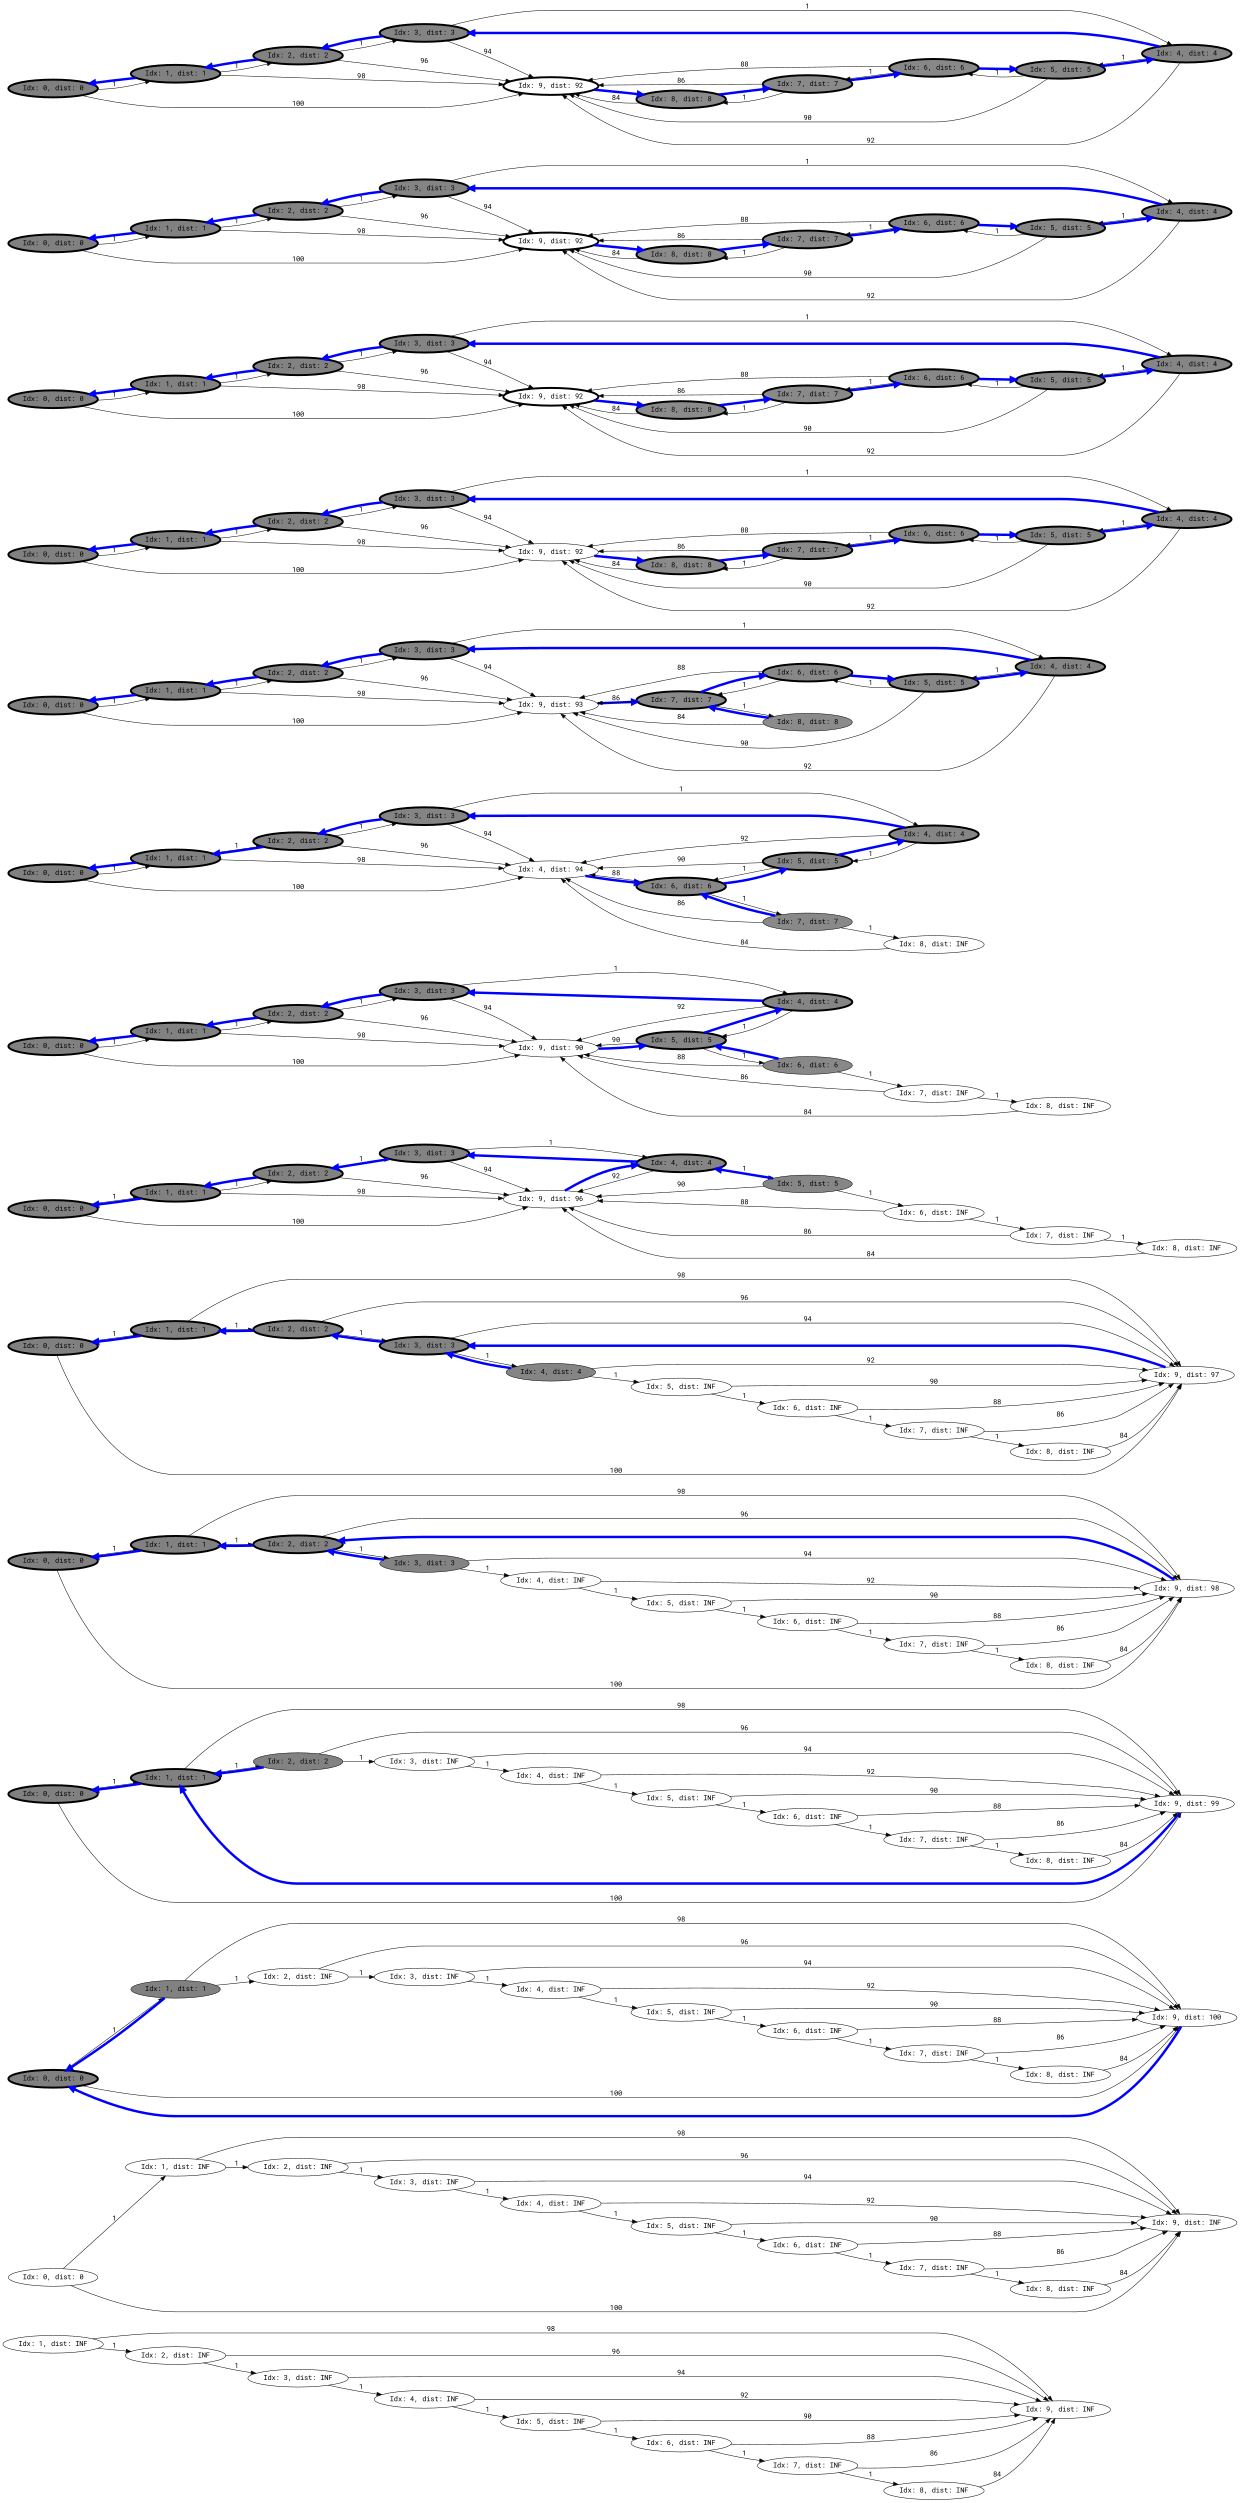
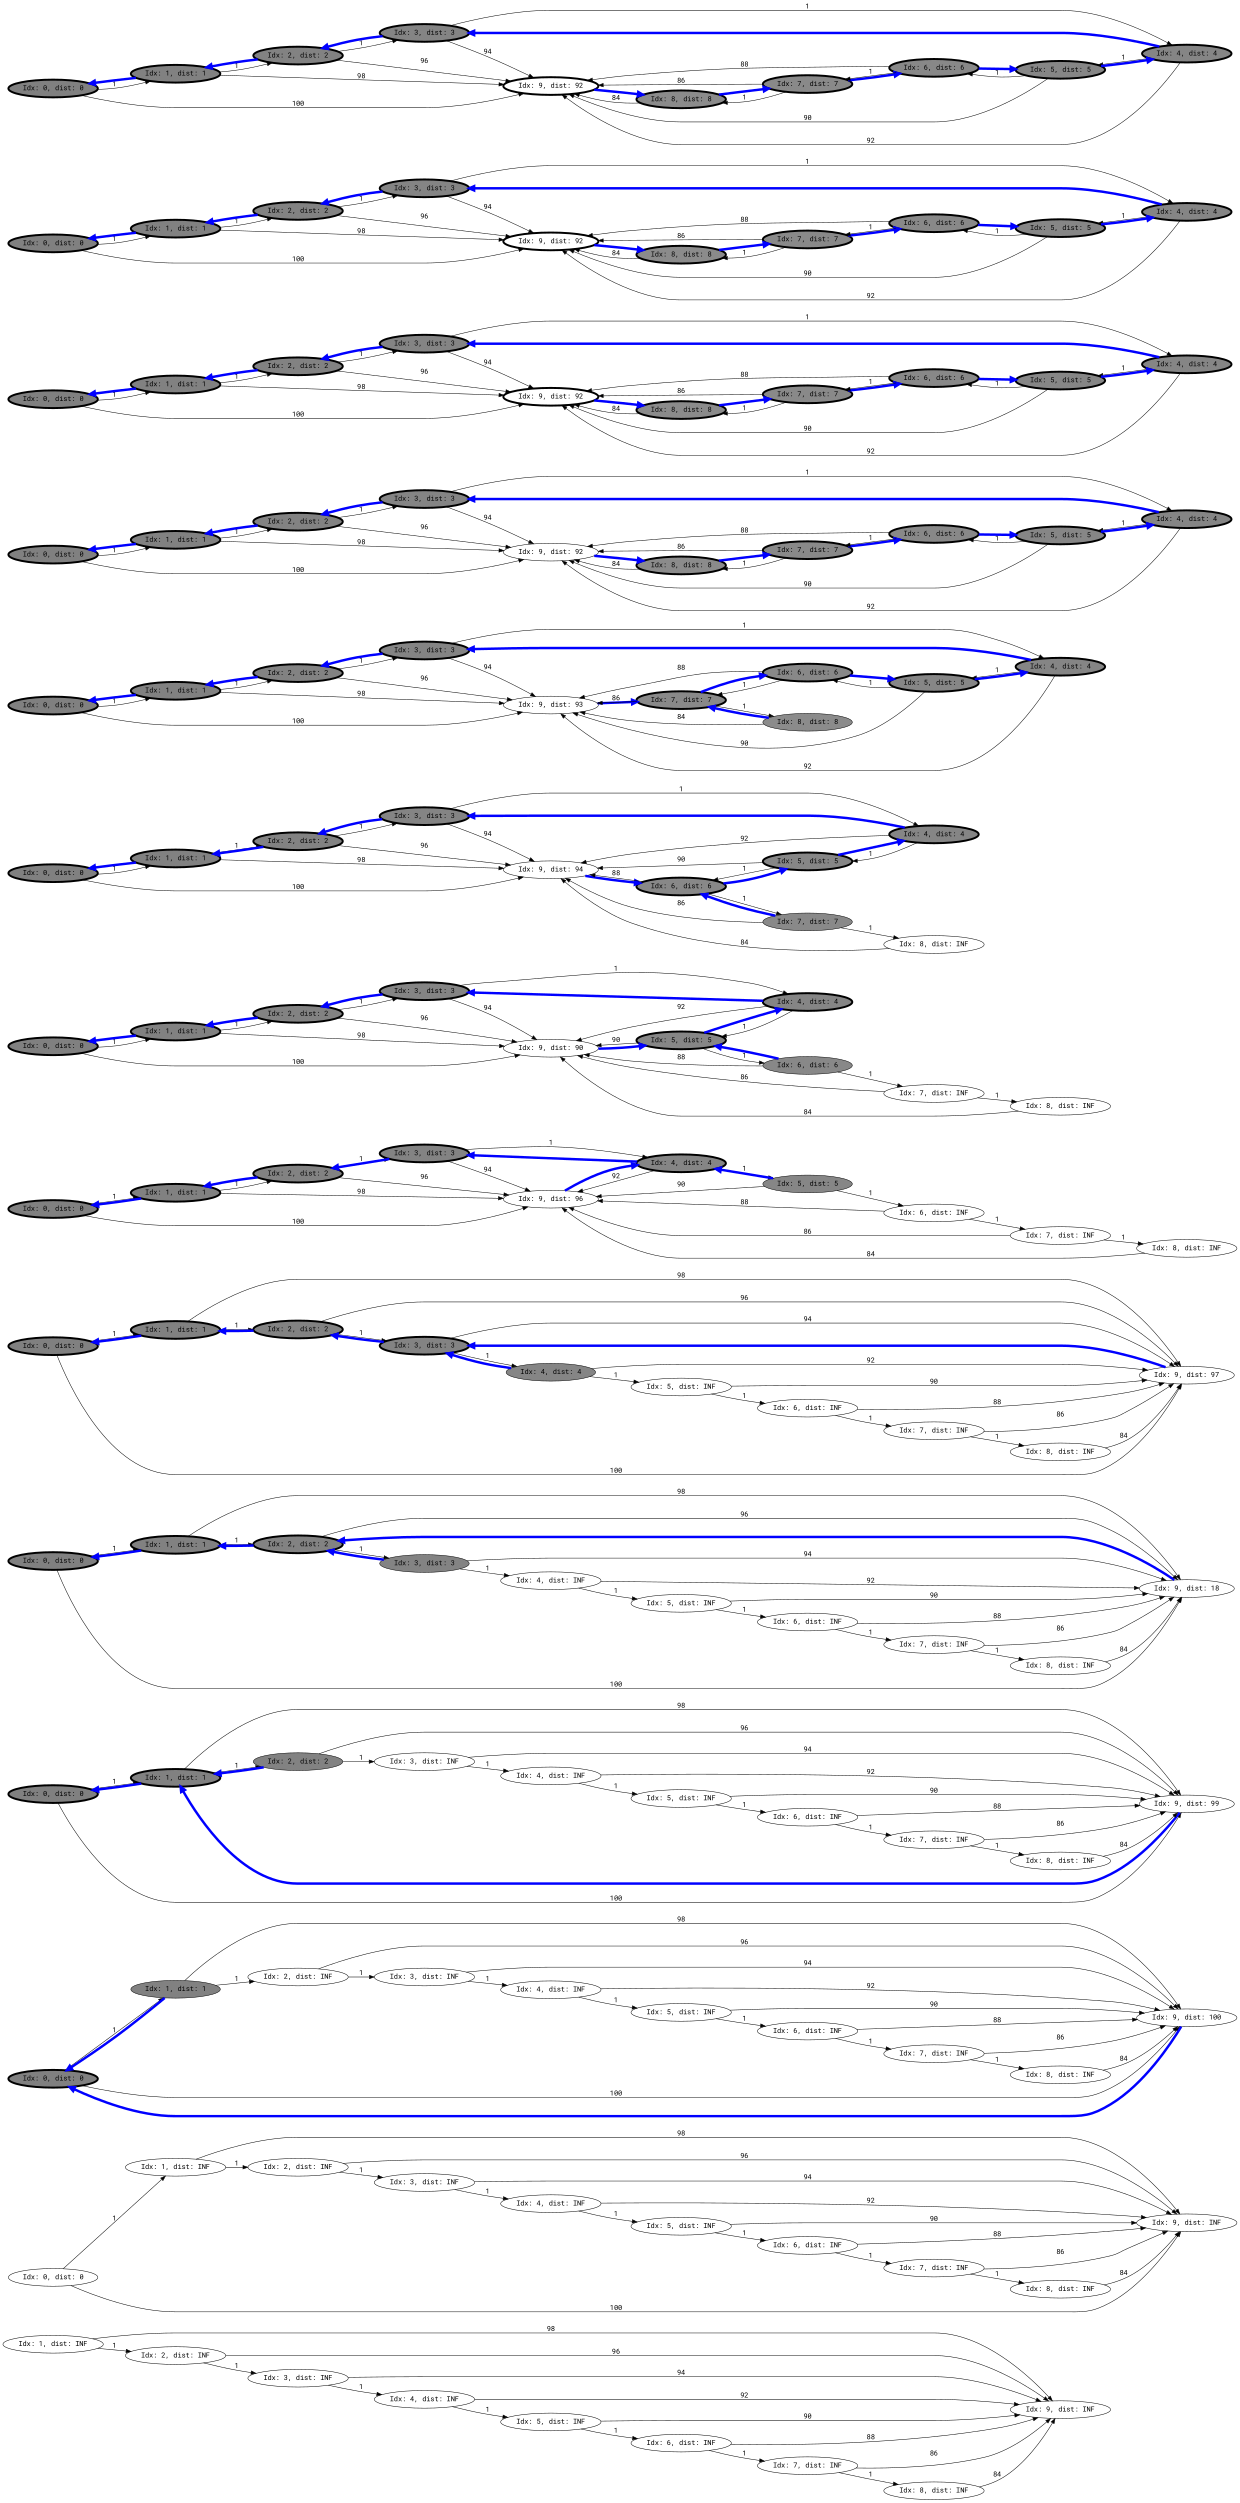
(551, 870) -> (551, 870)
(1187, 1589) -> (1187, 1589)
